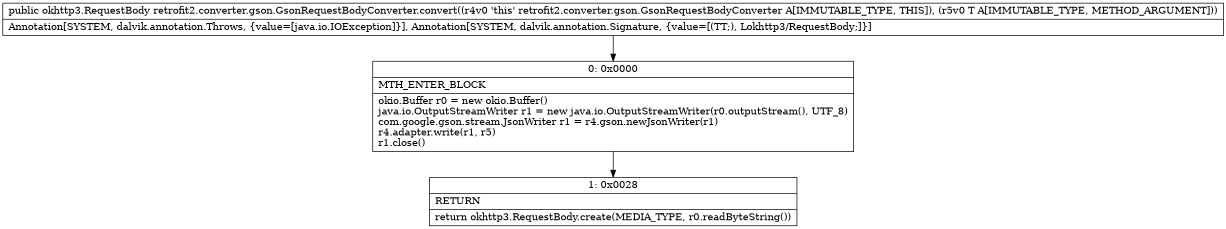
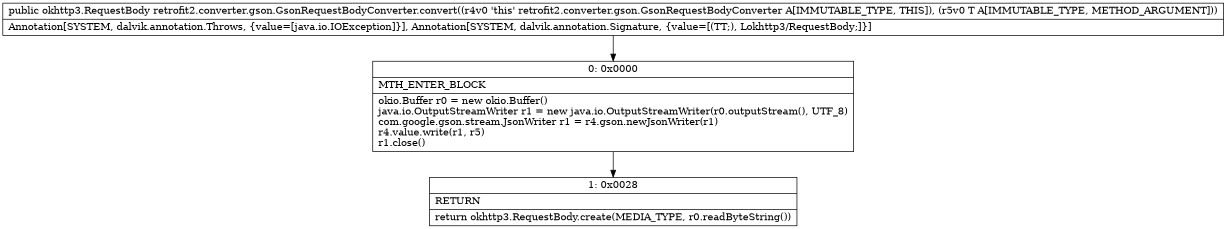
(437, 133) -> (432, 133)
